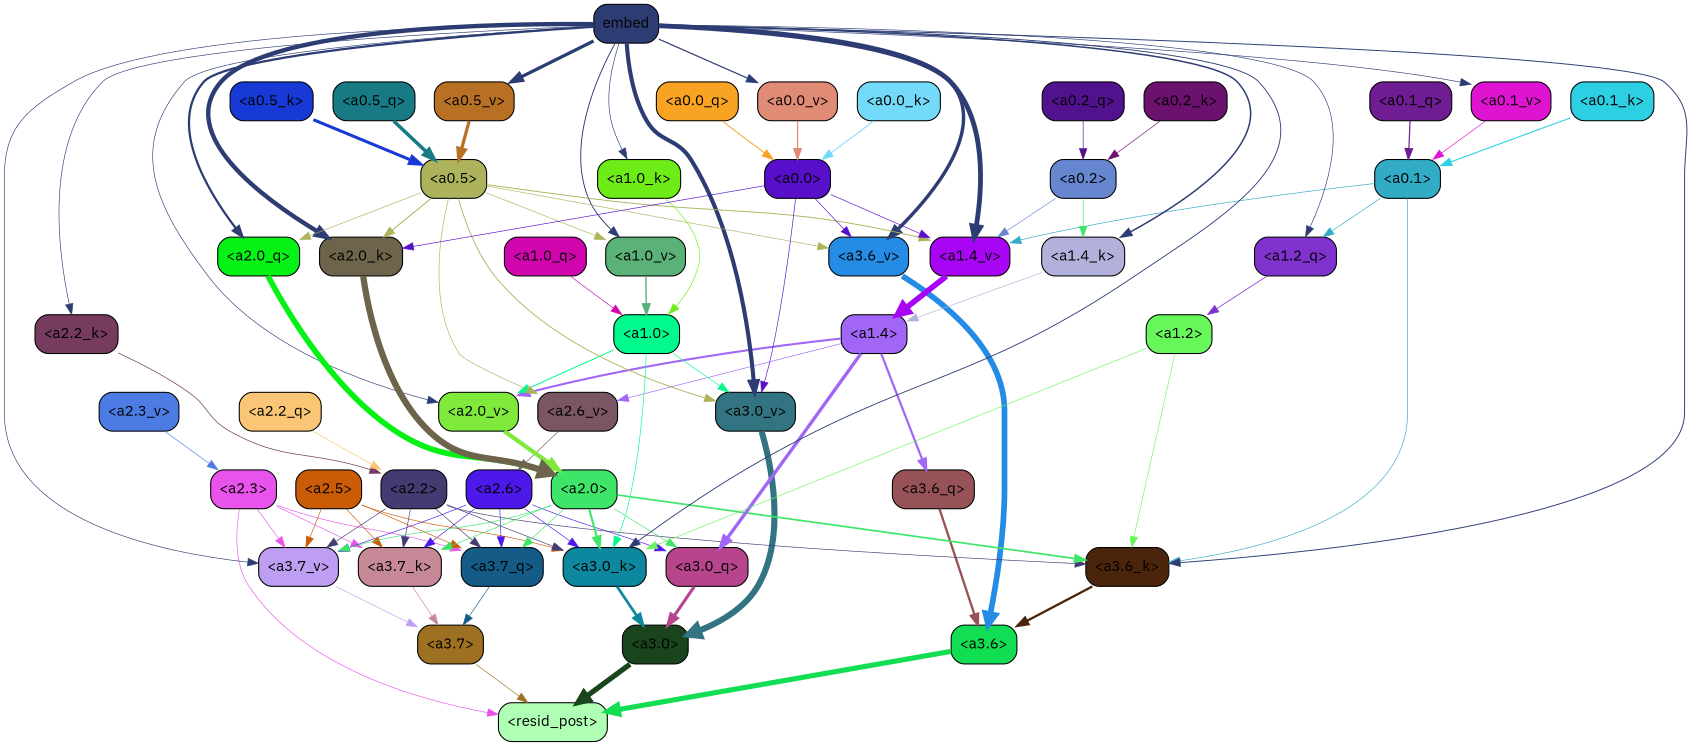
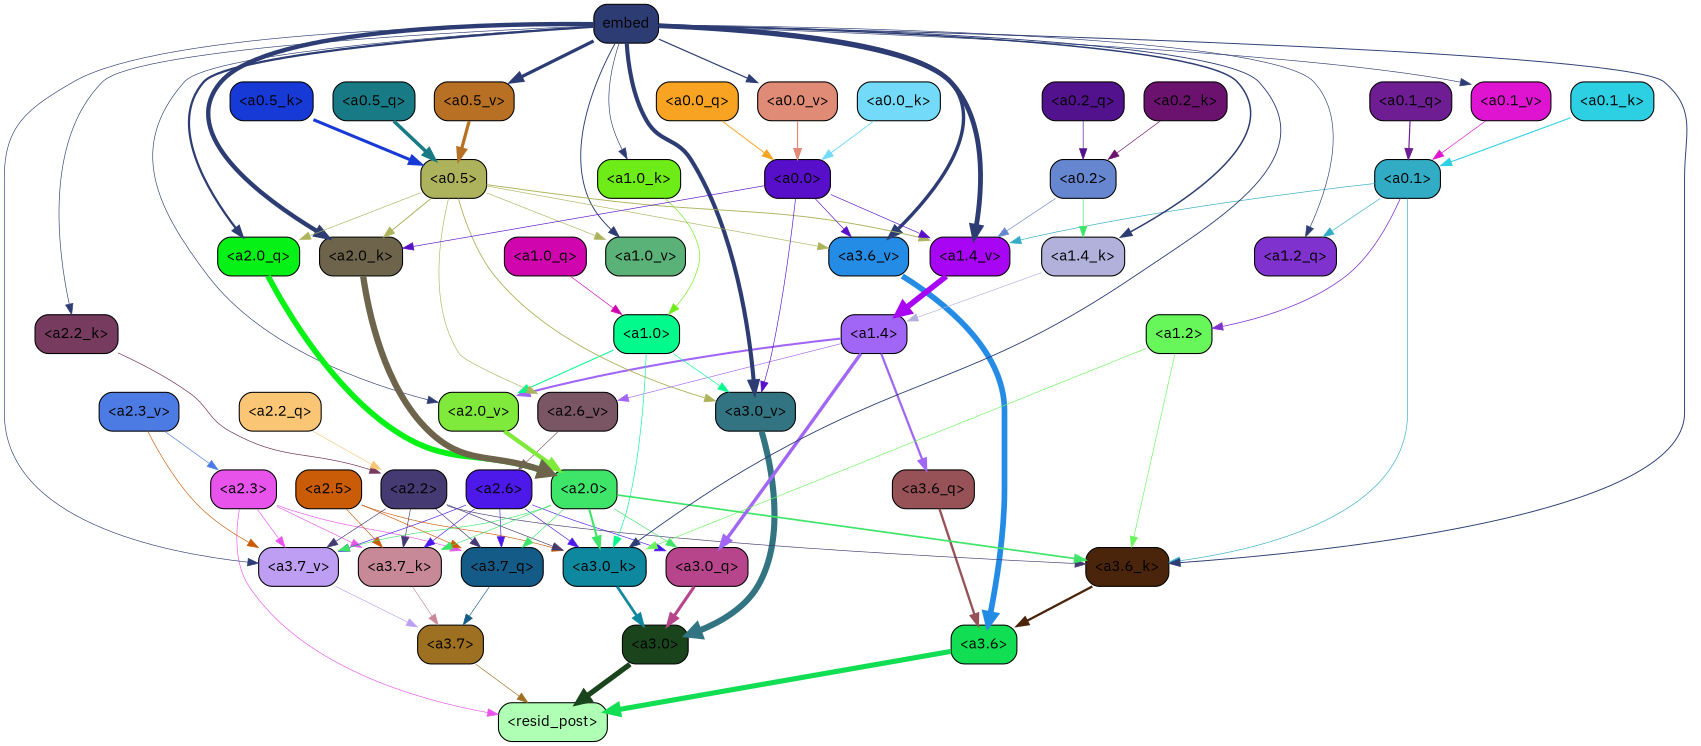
(646, 290) -> none
(1242, 292) -> (1330, 287)
(316, 523) -> (189, 495)
